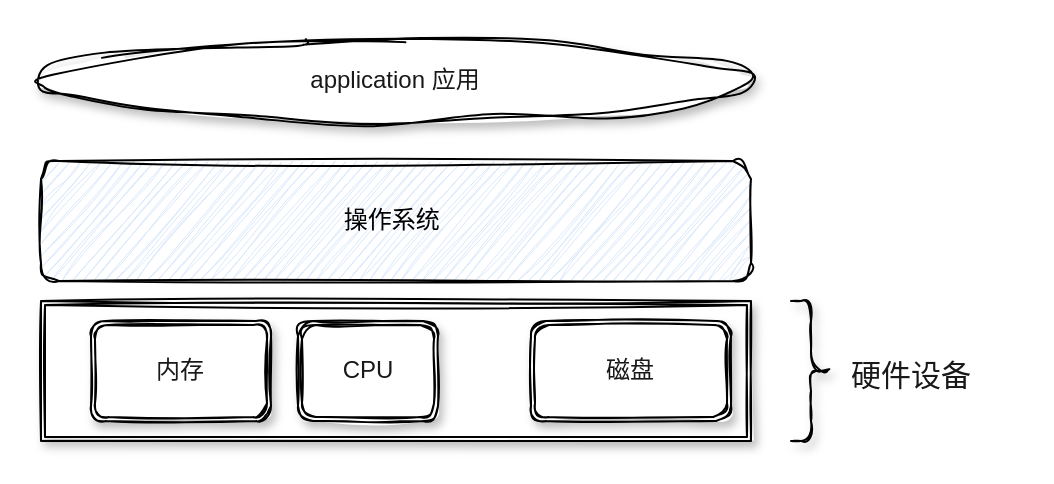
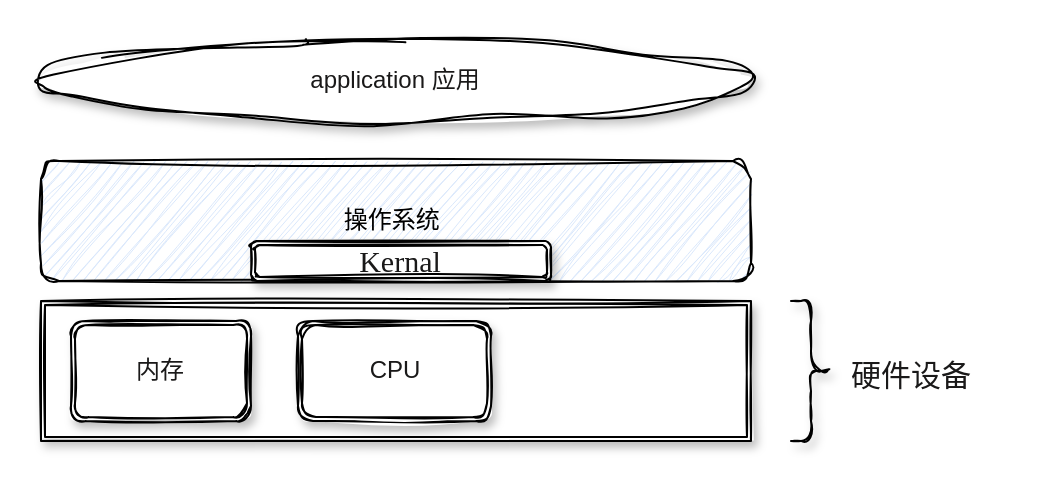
none -> (401, 261)
(181, 371) -> (161, 371)
(368, 371) -> (395, 371)
(631, 371) -> none
